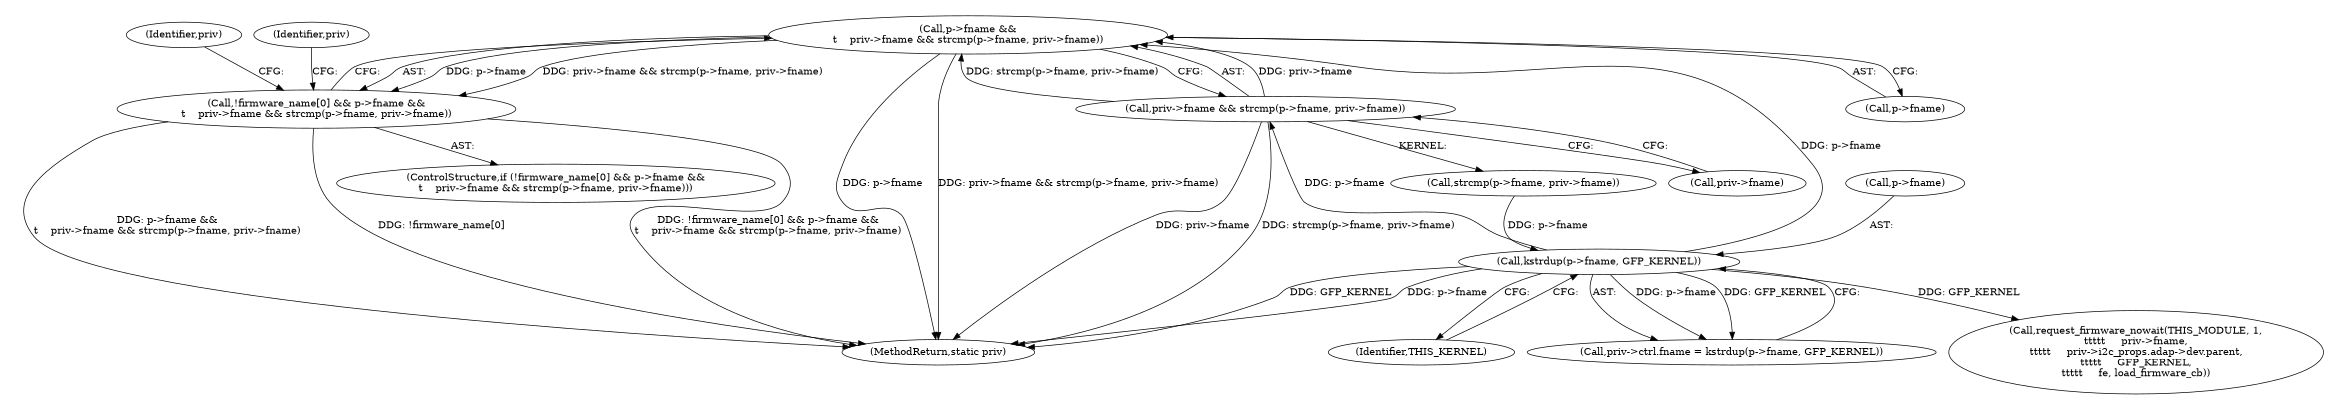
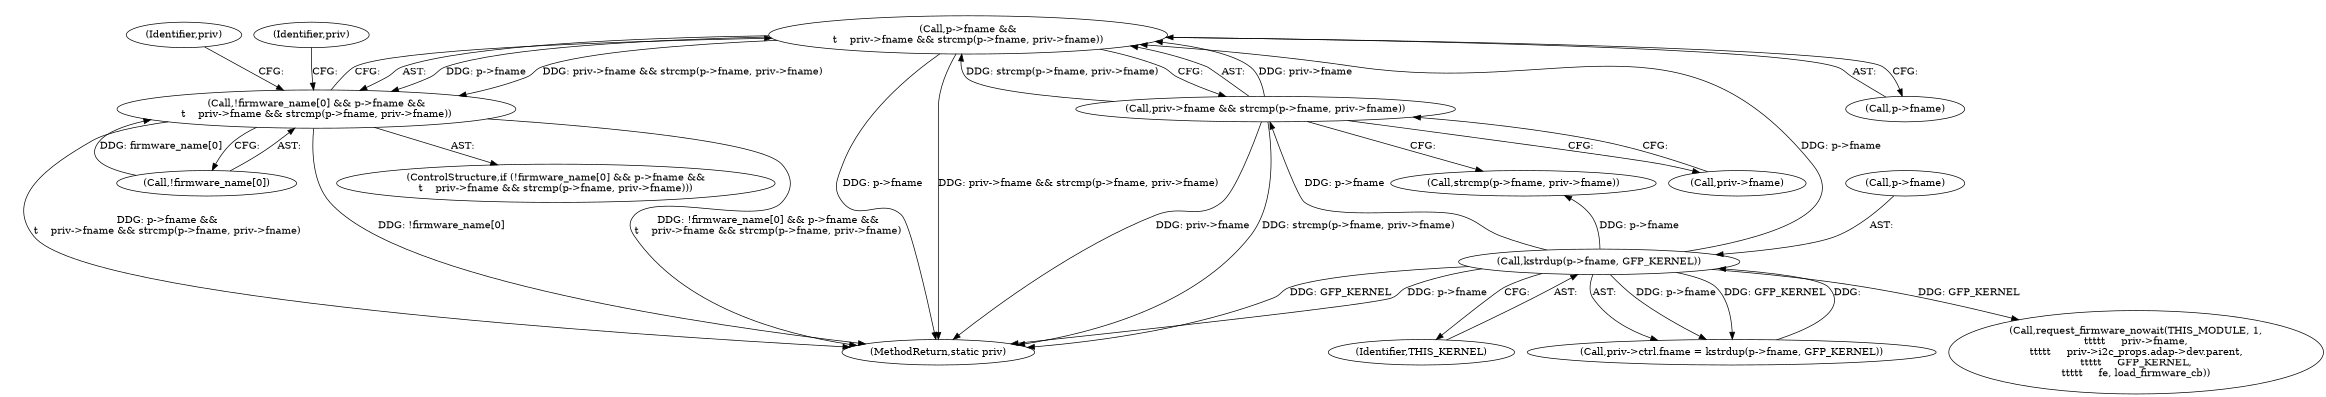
(1425, 146) -> (1425, 146)
none -> (207, 183)
(1504, 229) -> (1593, 219)
(1567, 293) -> (1567, 293)
(1849, 293) -> (1849, 293)
